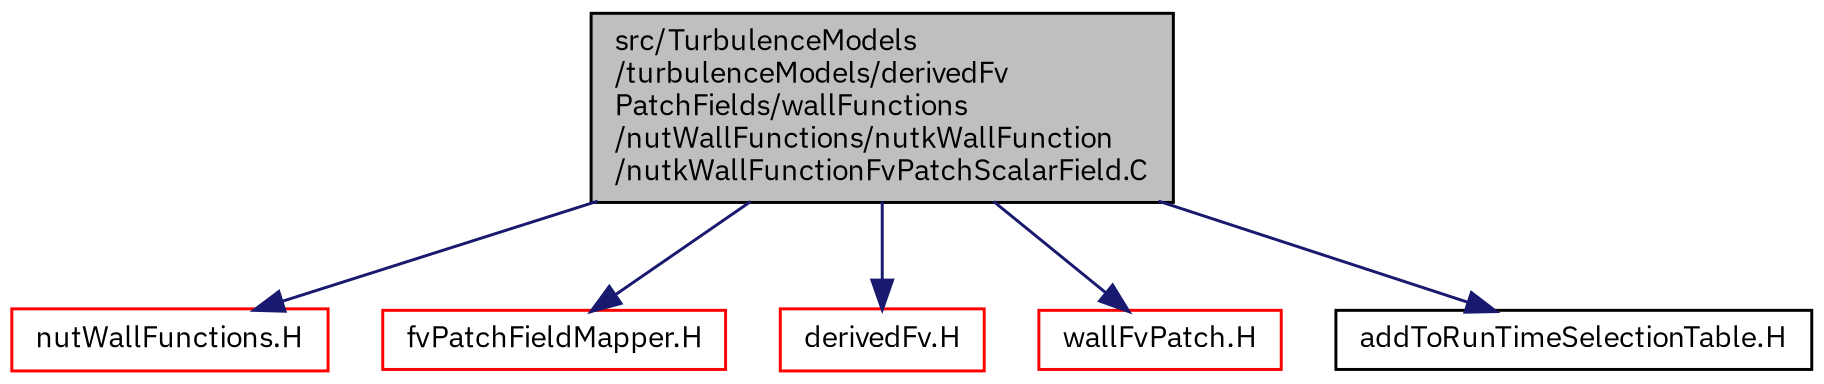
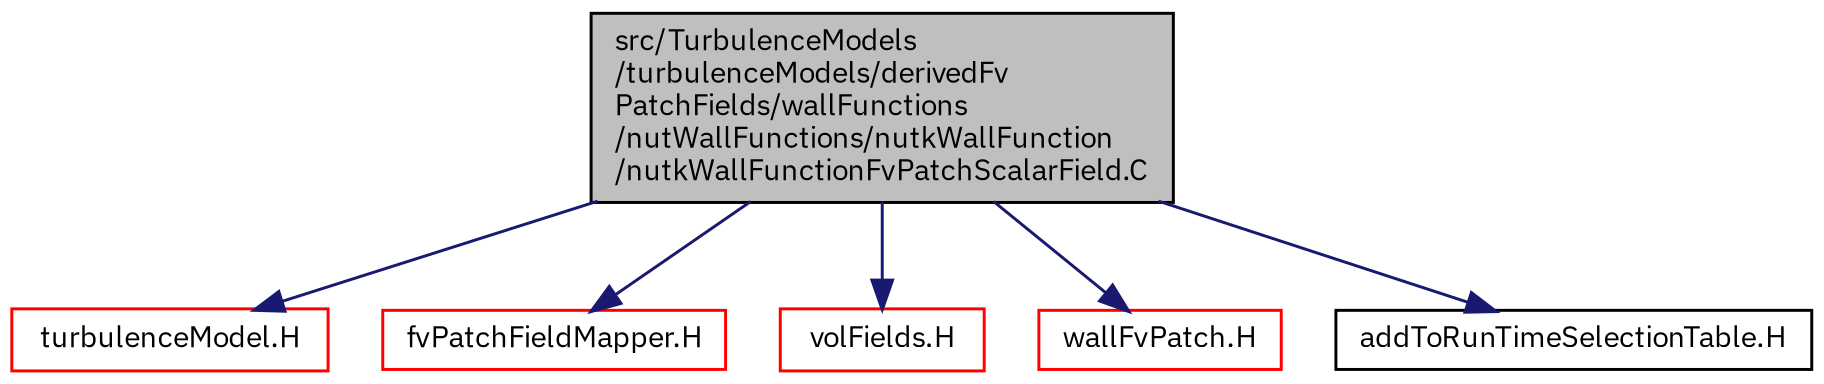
(170, 340) -> (170, 340)
(882, 340) -> (882, 340)
